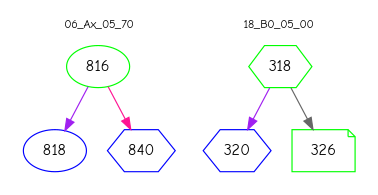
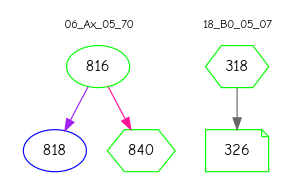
(279, 25) -> (238, 25)
(141, 151) -> (141, 151)
(237, 151) -> none
